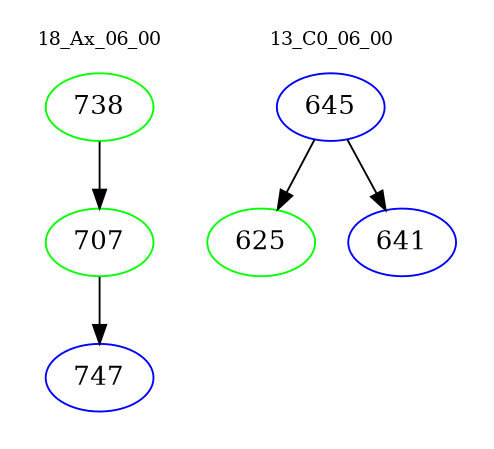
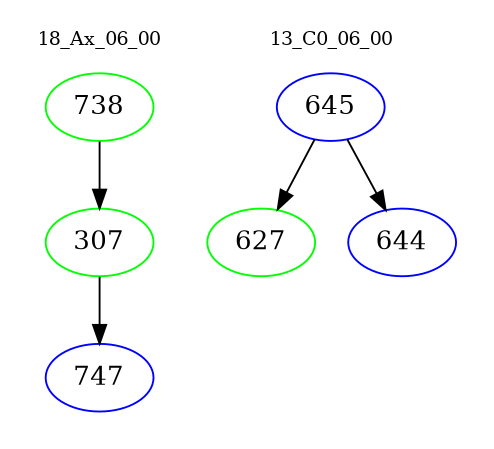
(100, 242) -> (100, 242)
(261, 242) -> (261, 242)
(402, 242) -> (402, 242)
